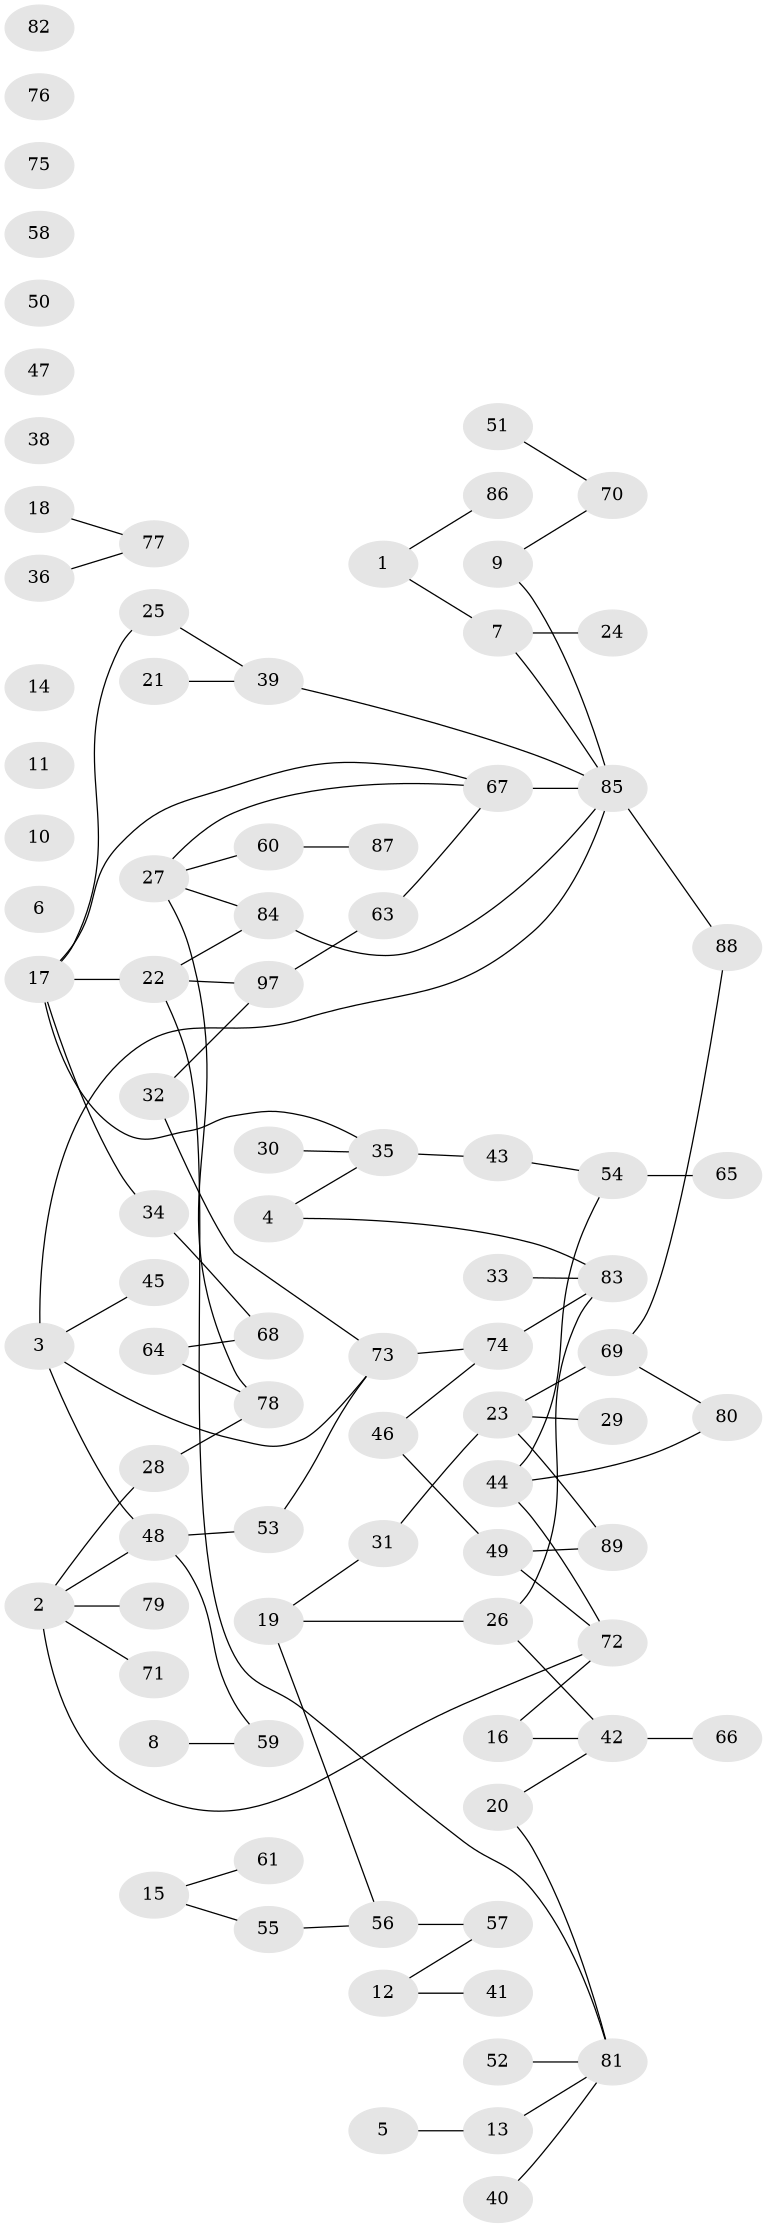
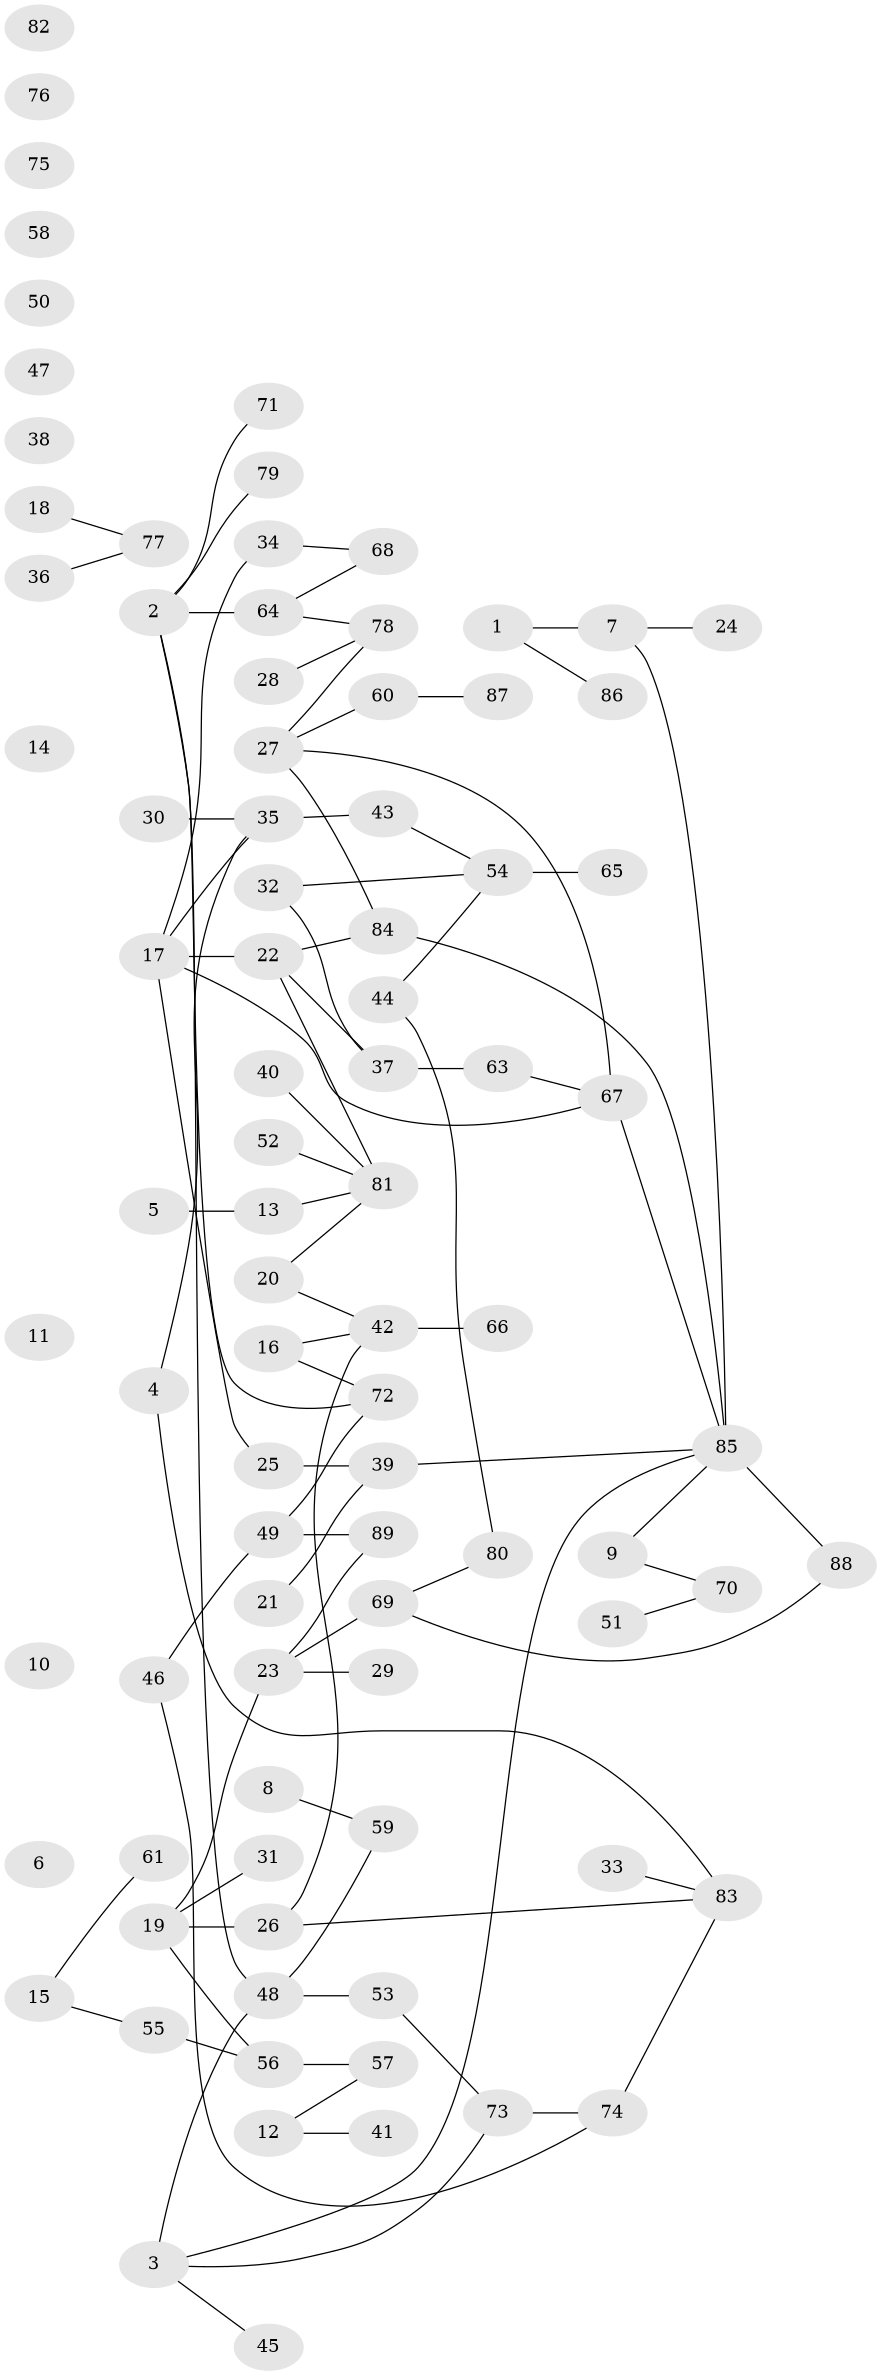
(269, 985) -> (383, 1069)
(234, 1253) -> (383, 880)
(439, 1478) -> (220, 1804)
(93, 1535) -> (210, 613)
(562, 1560) -> none
